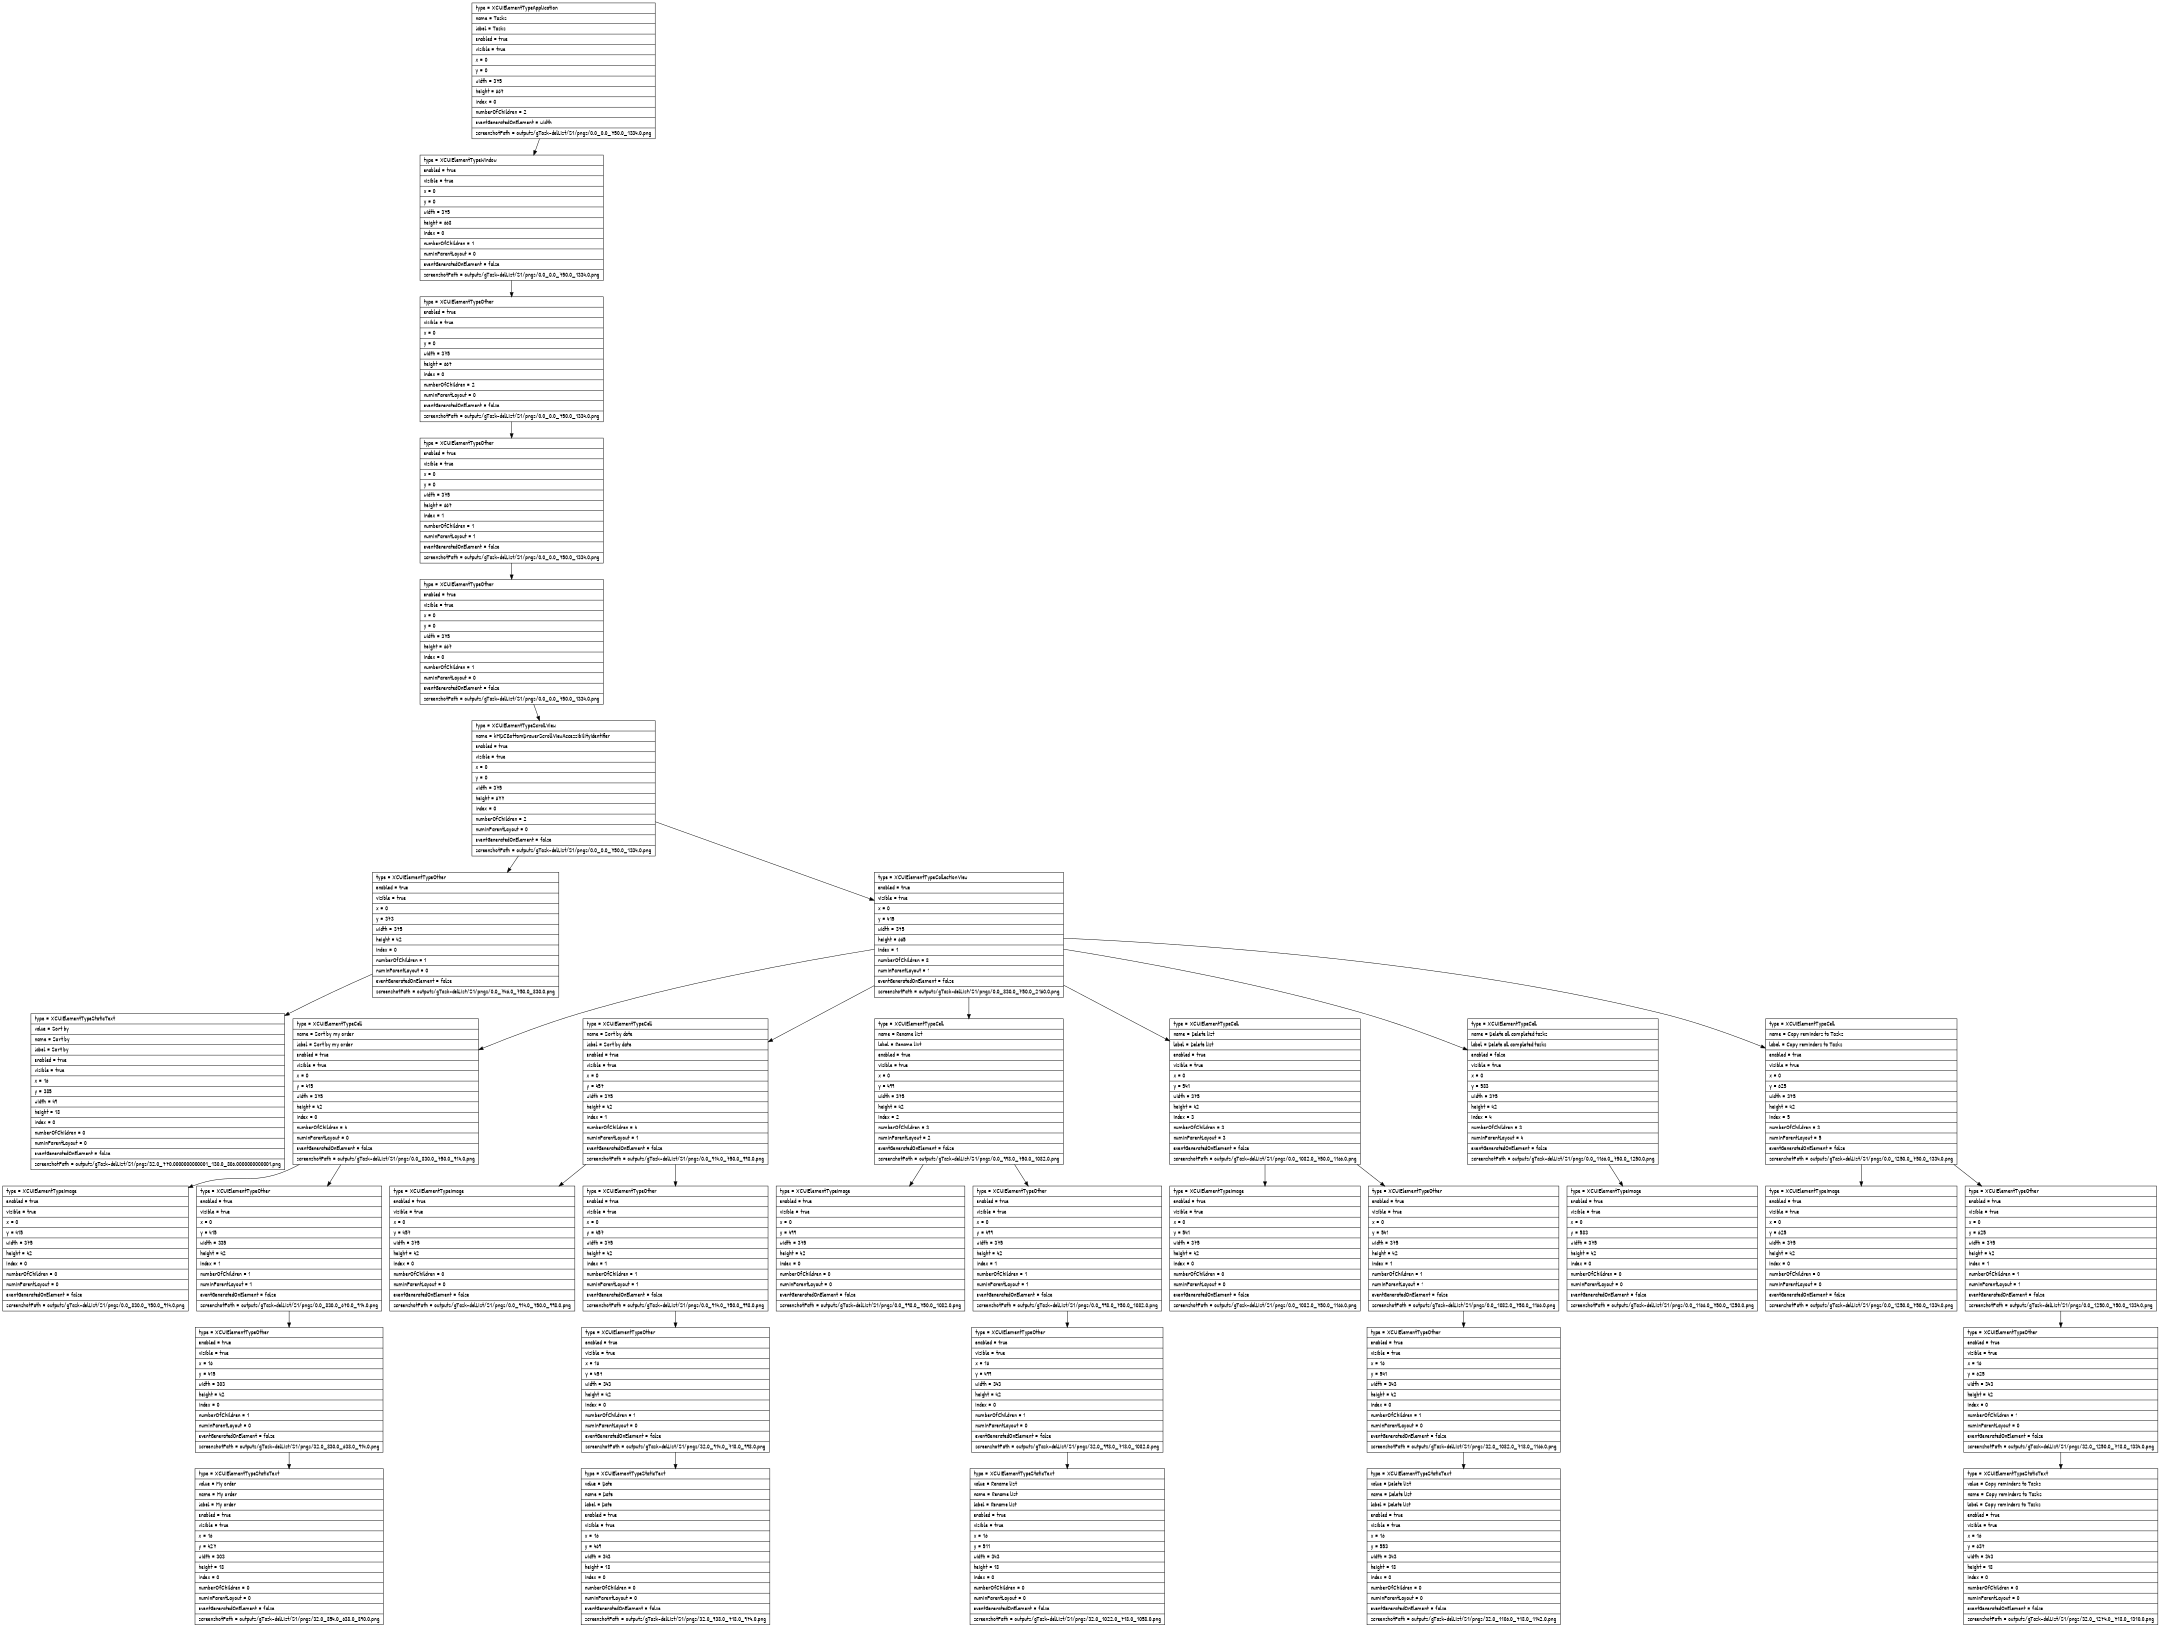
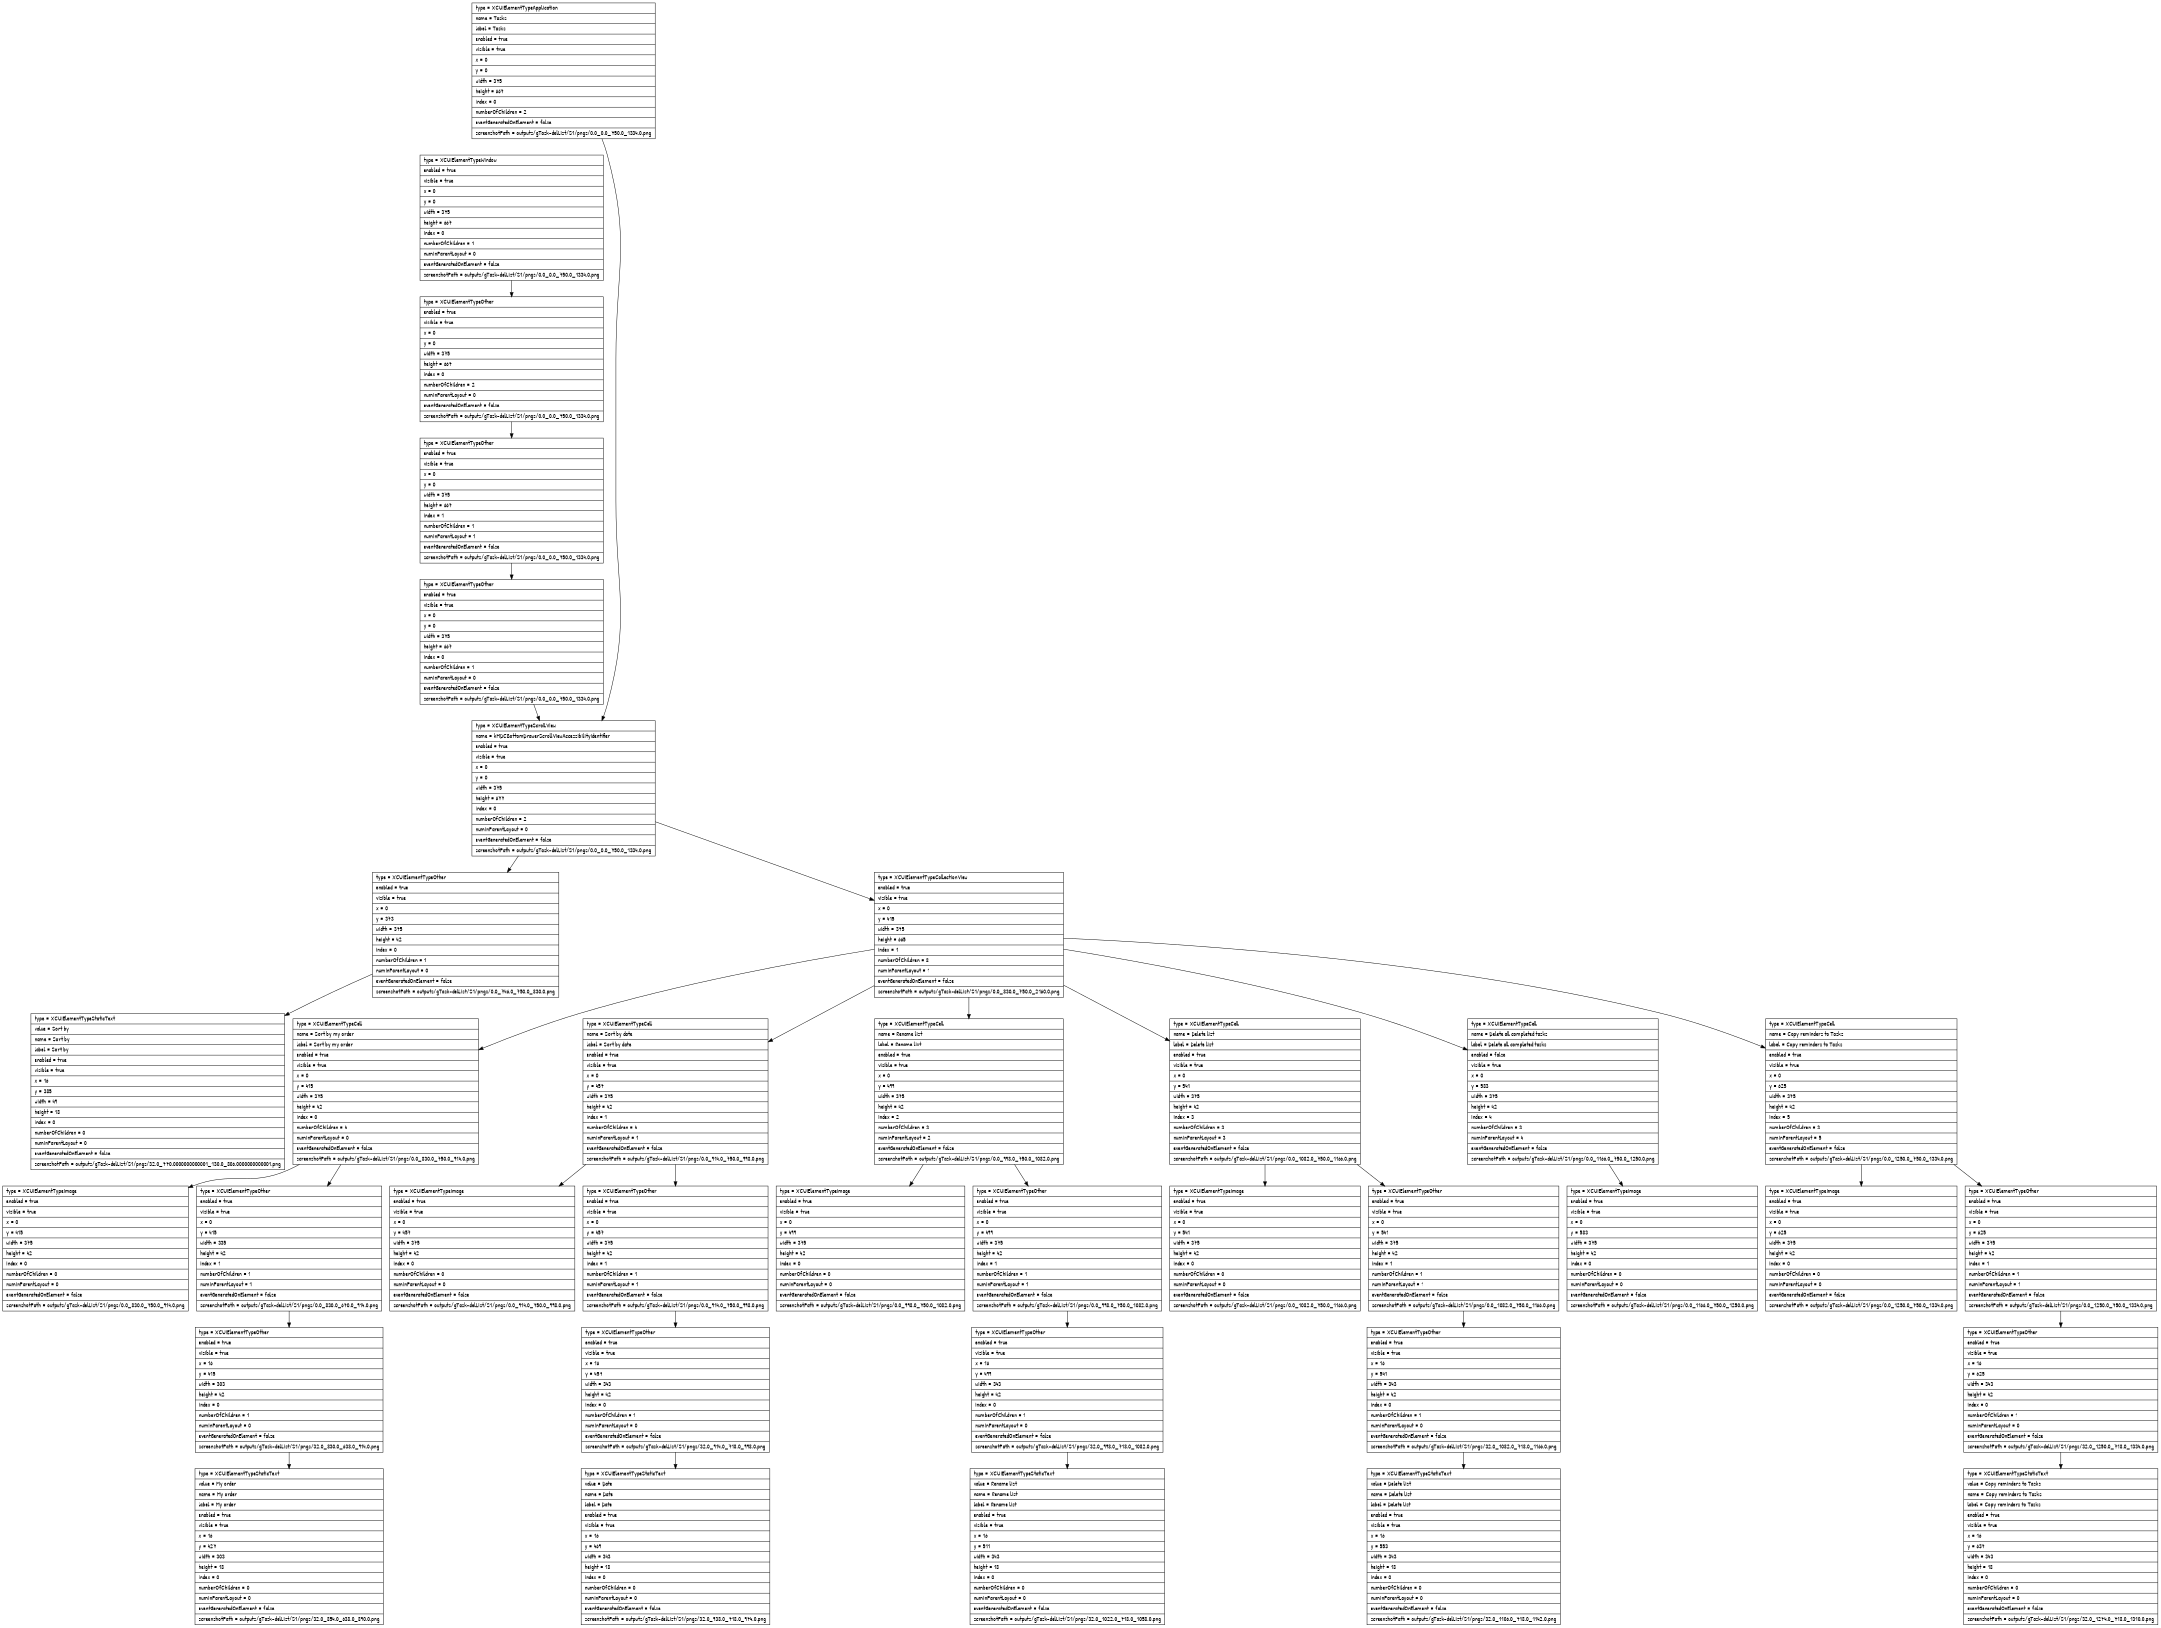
(514, 123) -> (514, 123)
(537, 145) -> (616, 427)
(438, 223) -> (438, 223)
